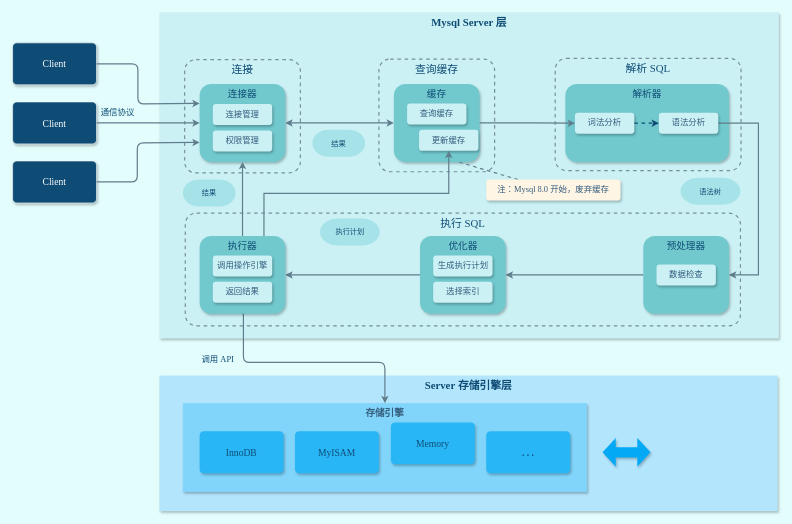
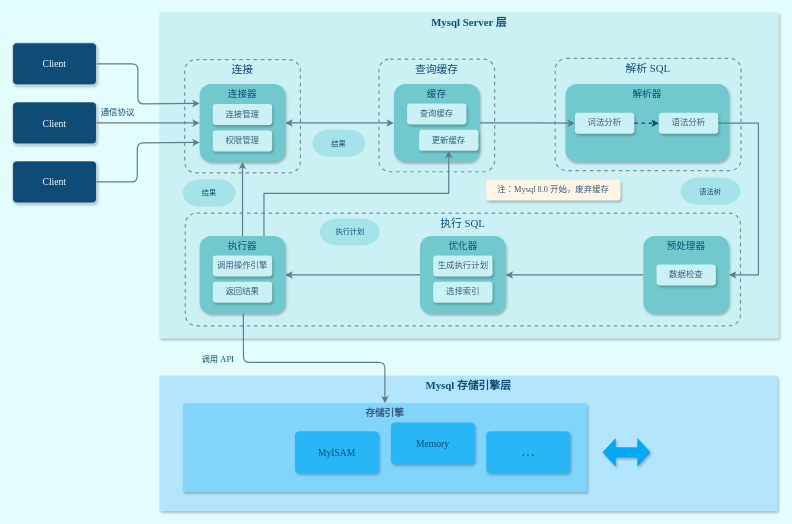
(488, 171) -> none
(469, 387) -> (469, 387)
(242, 453) -> none
